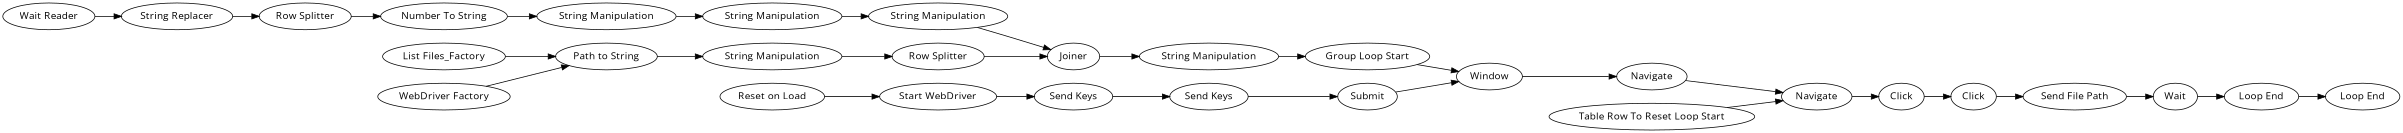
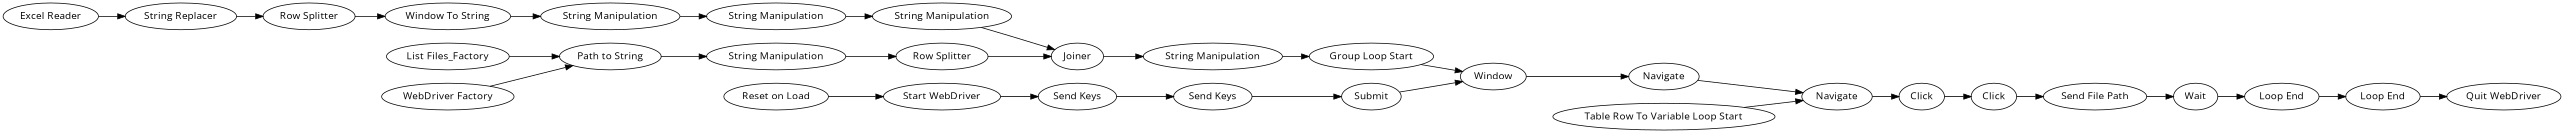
(49, 16) -> (51, 16)
(444, 16) -> (448, 16)
none -> (2504, 97)
(1652, 117) -> (1664, 117)
